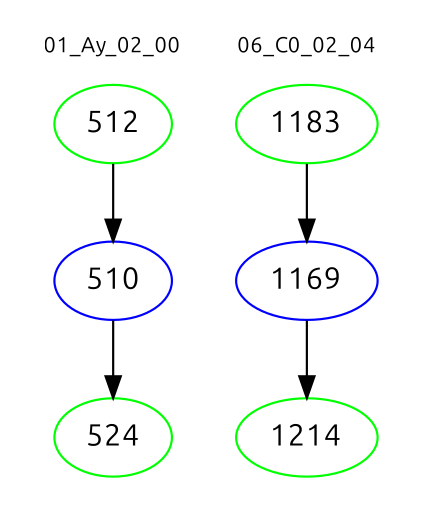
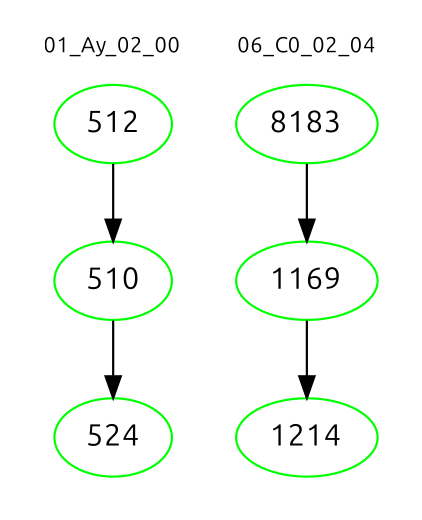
(307, 124) -> (307, 124)
(113, 281) -> (113, 281)
(307, 281) -> (307, 281)
